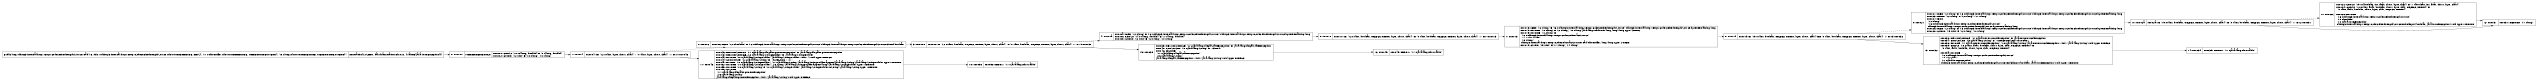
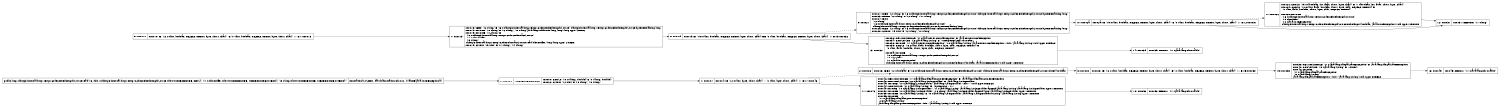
(1206, 37) -> none
